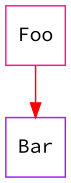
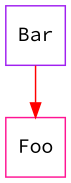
(36, 84) -> (36, 84)
